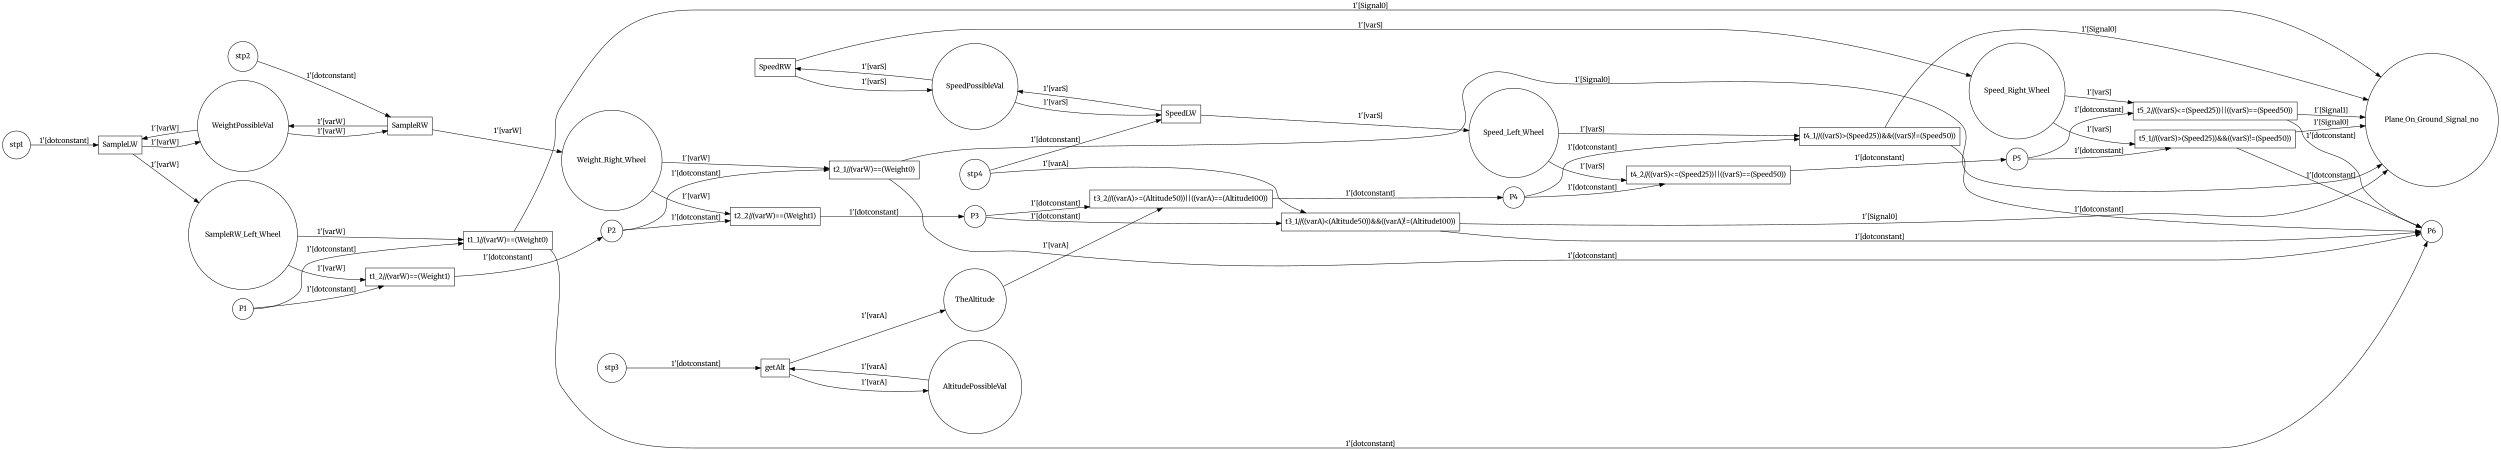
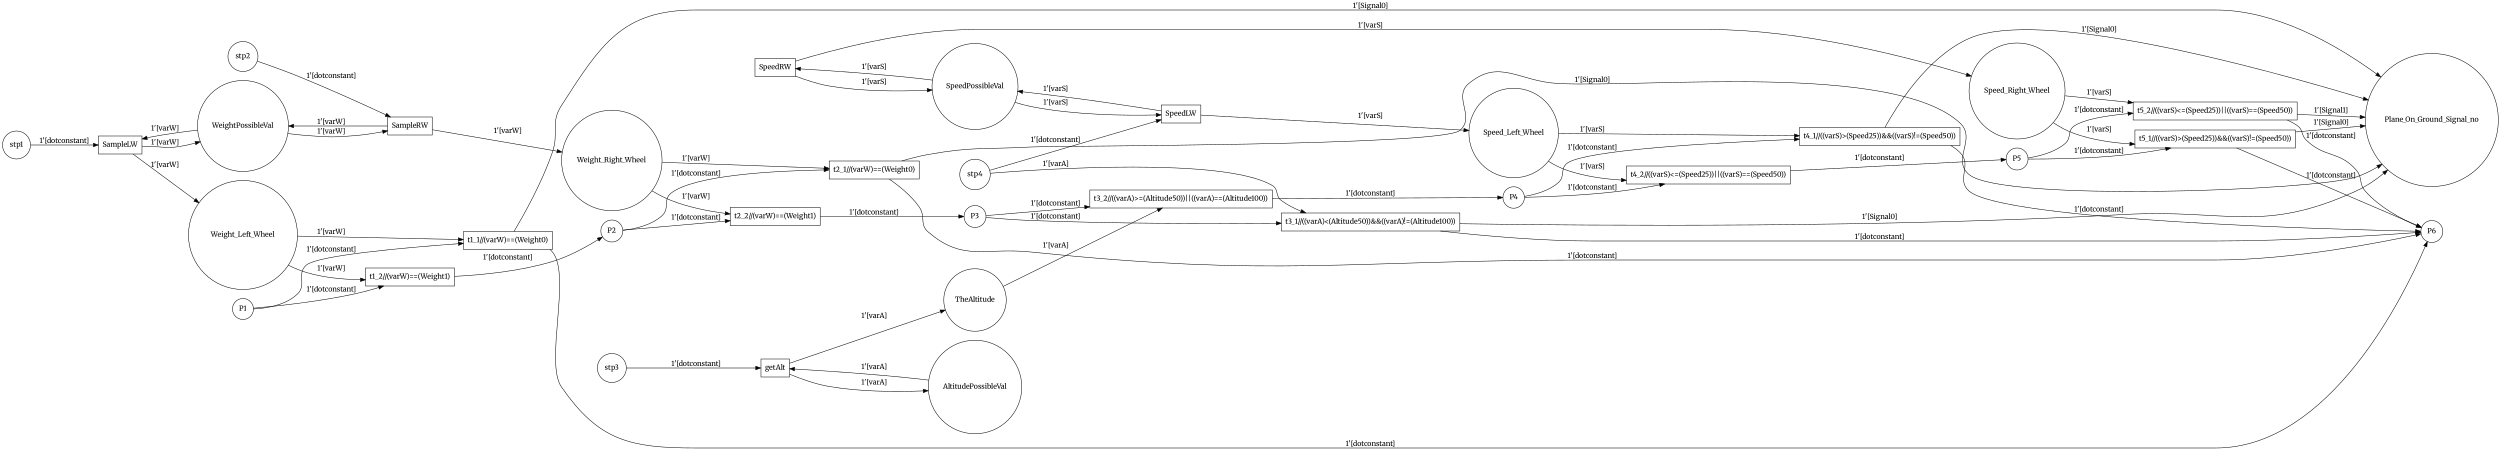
(243, 235) -> (243, 235)
